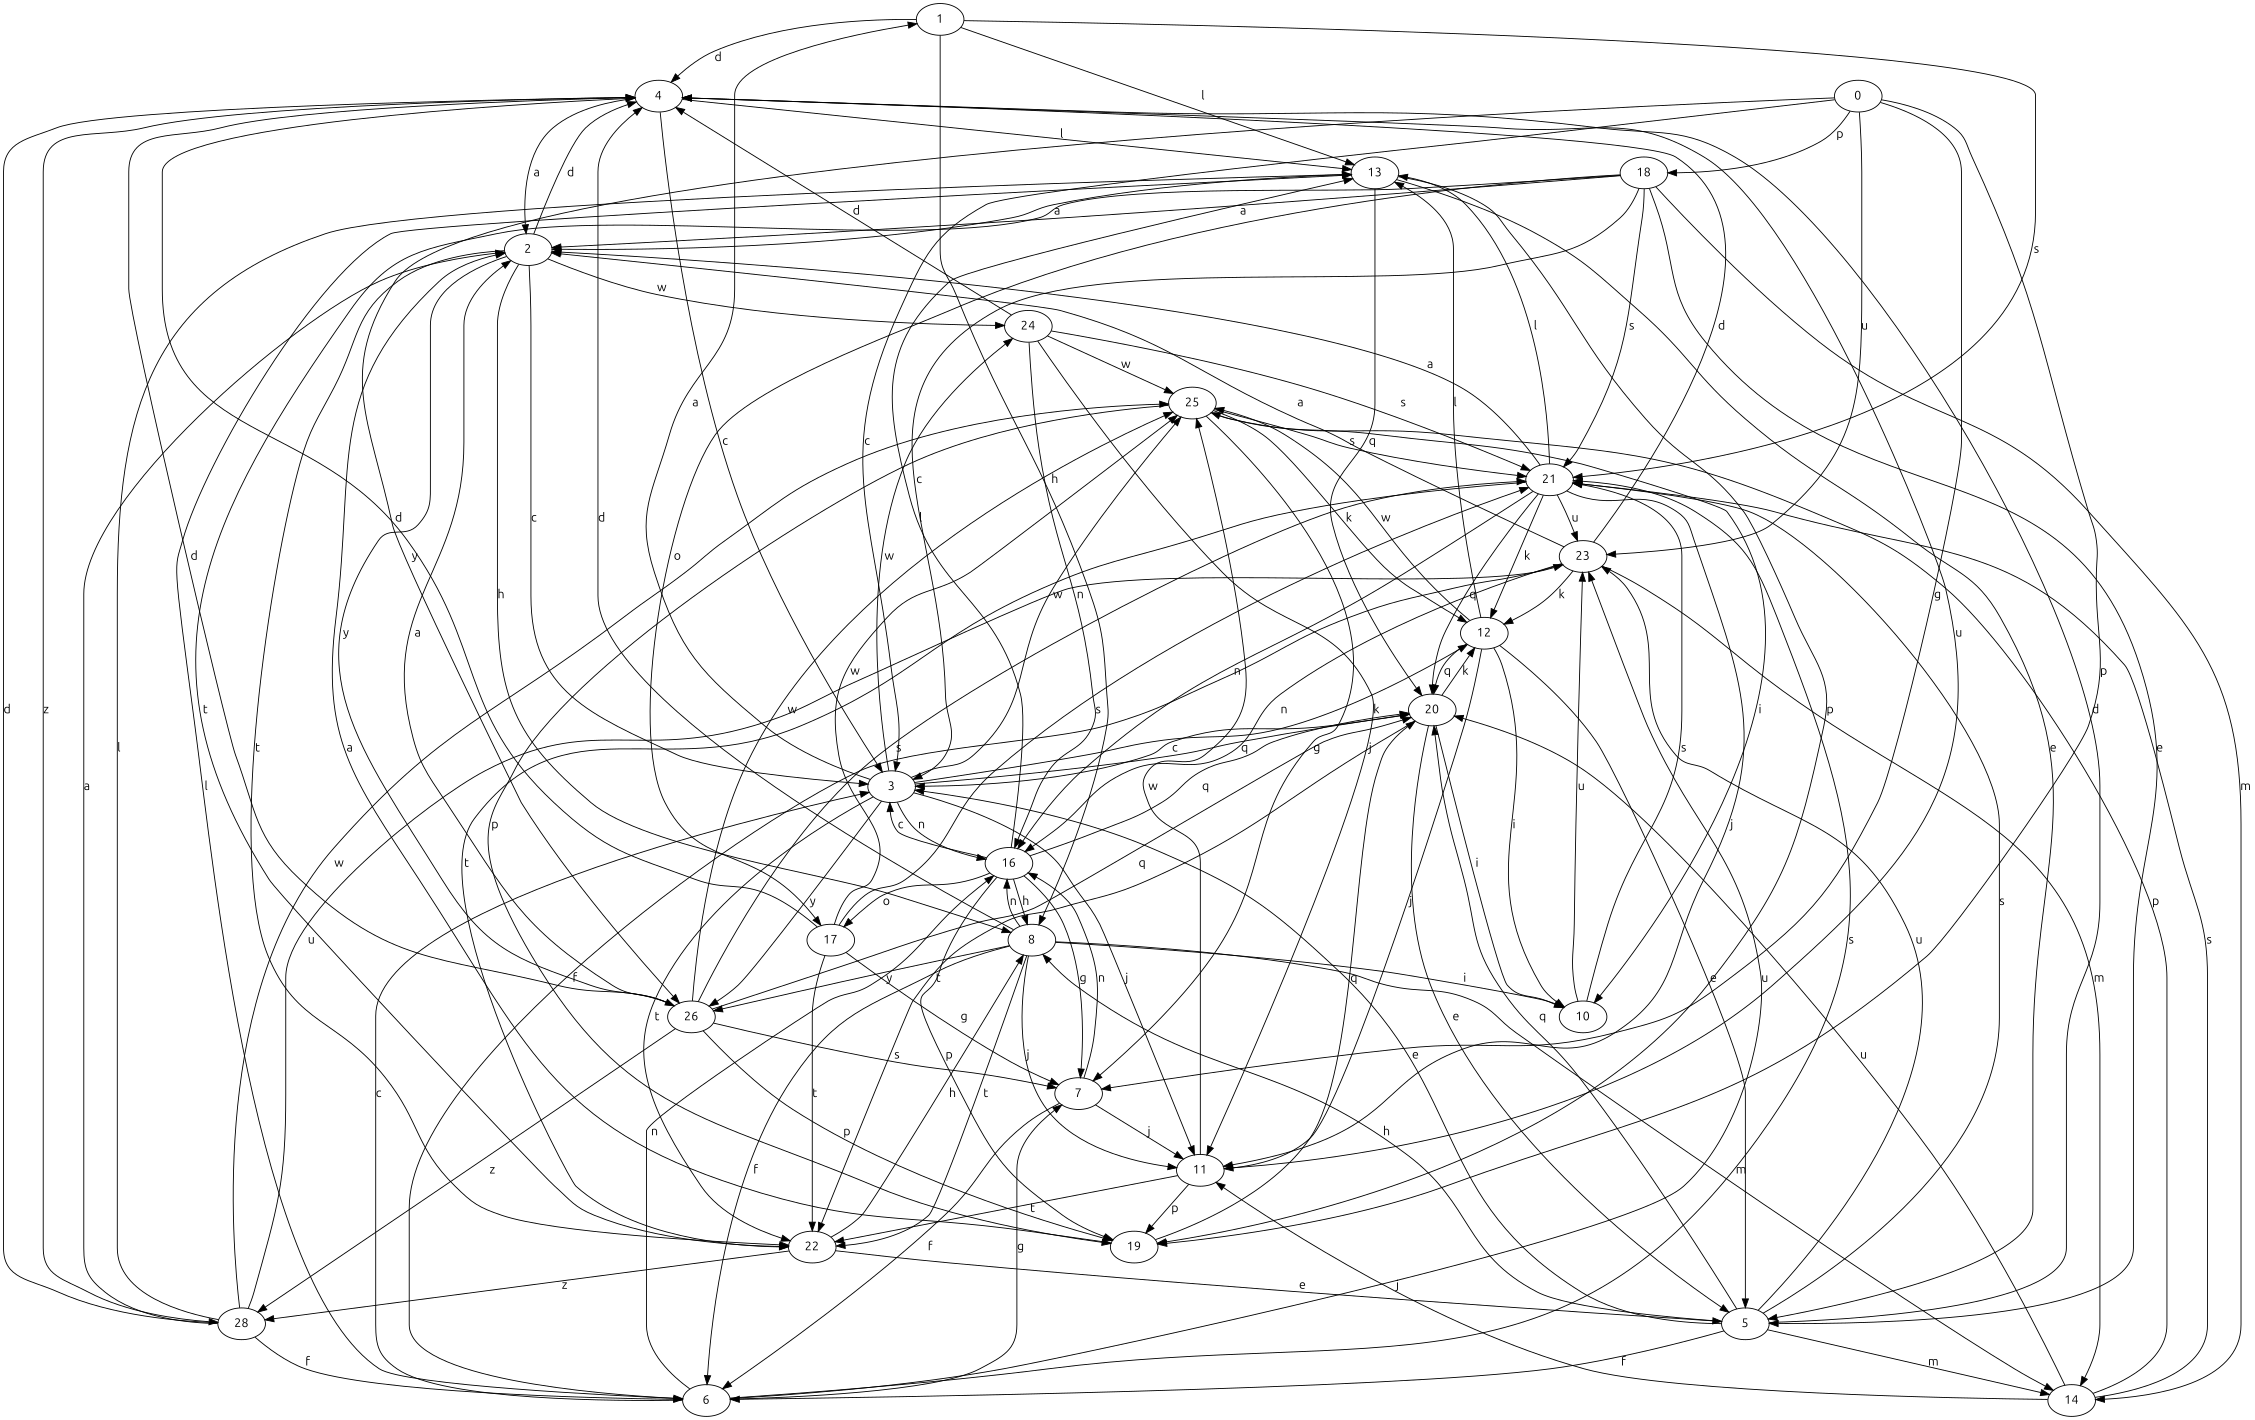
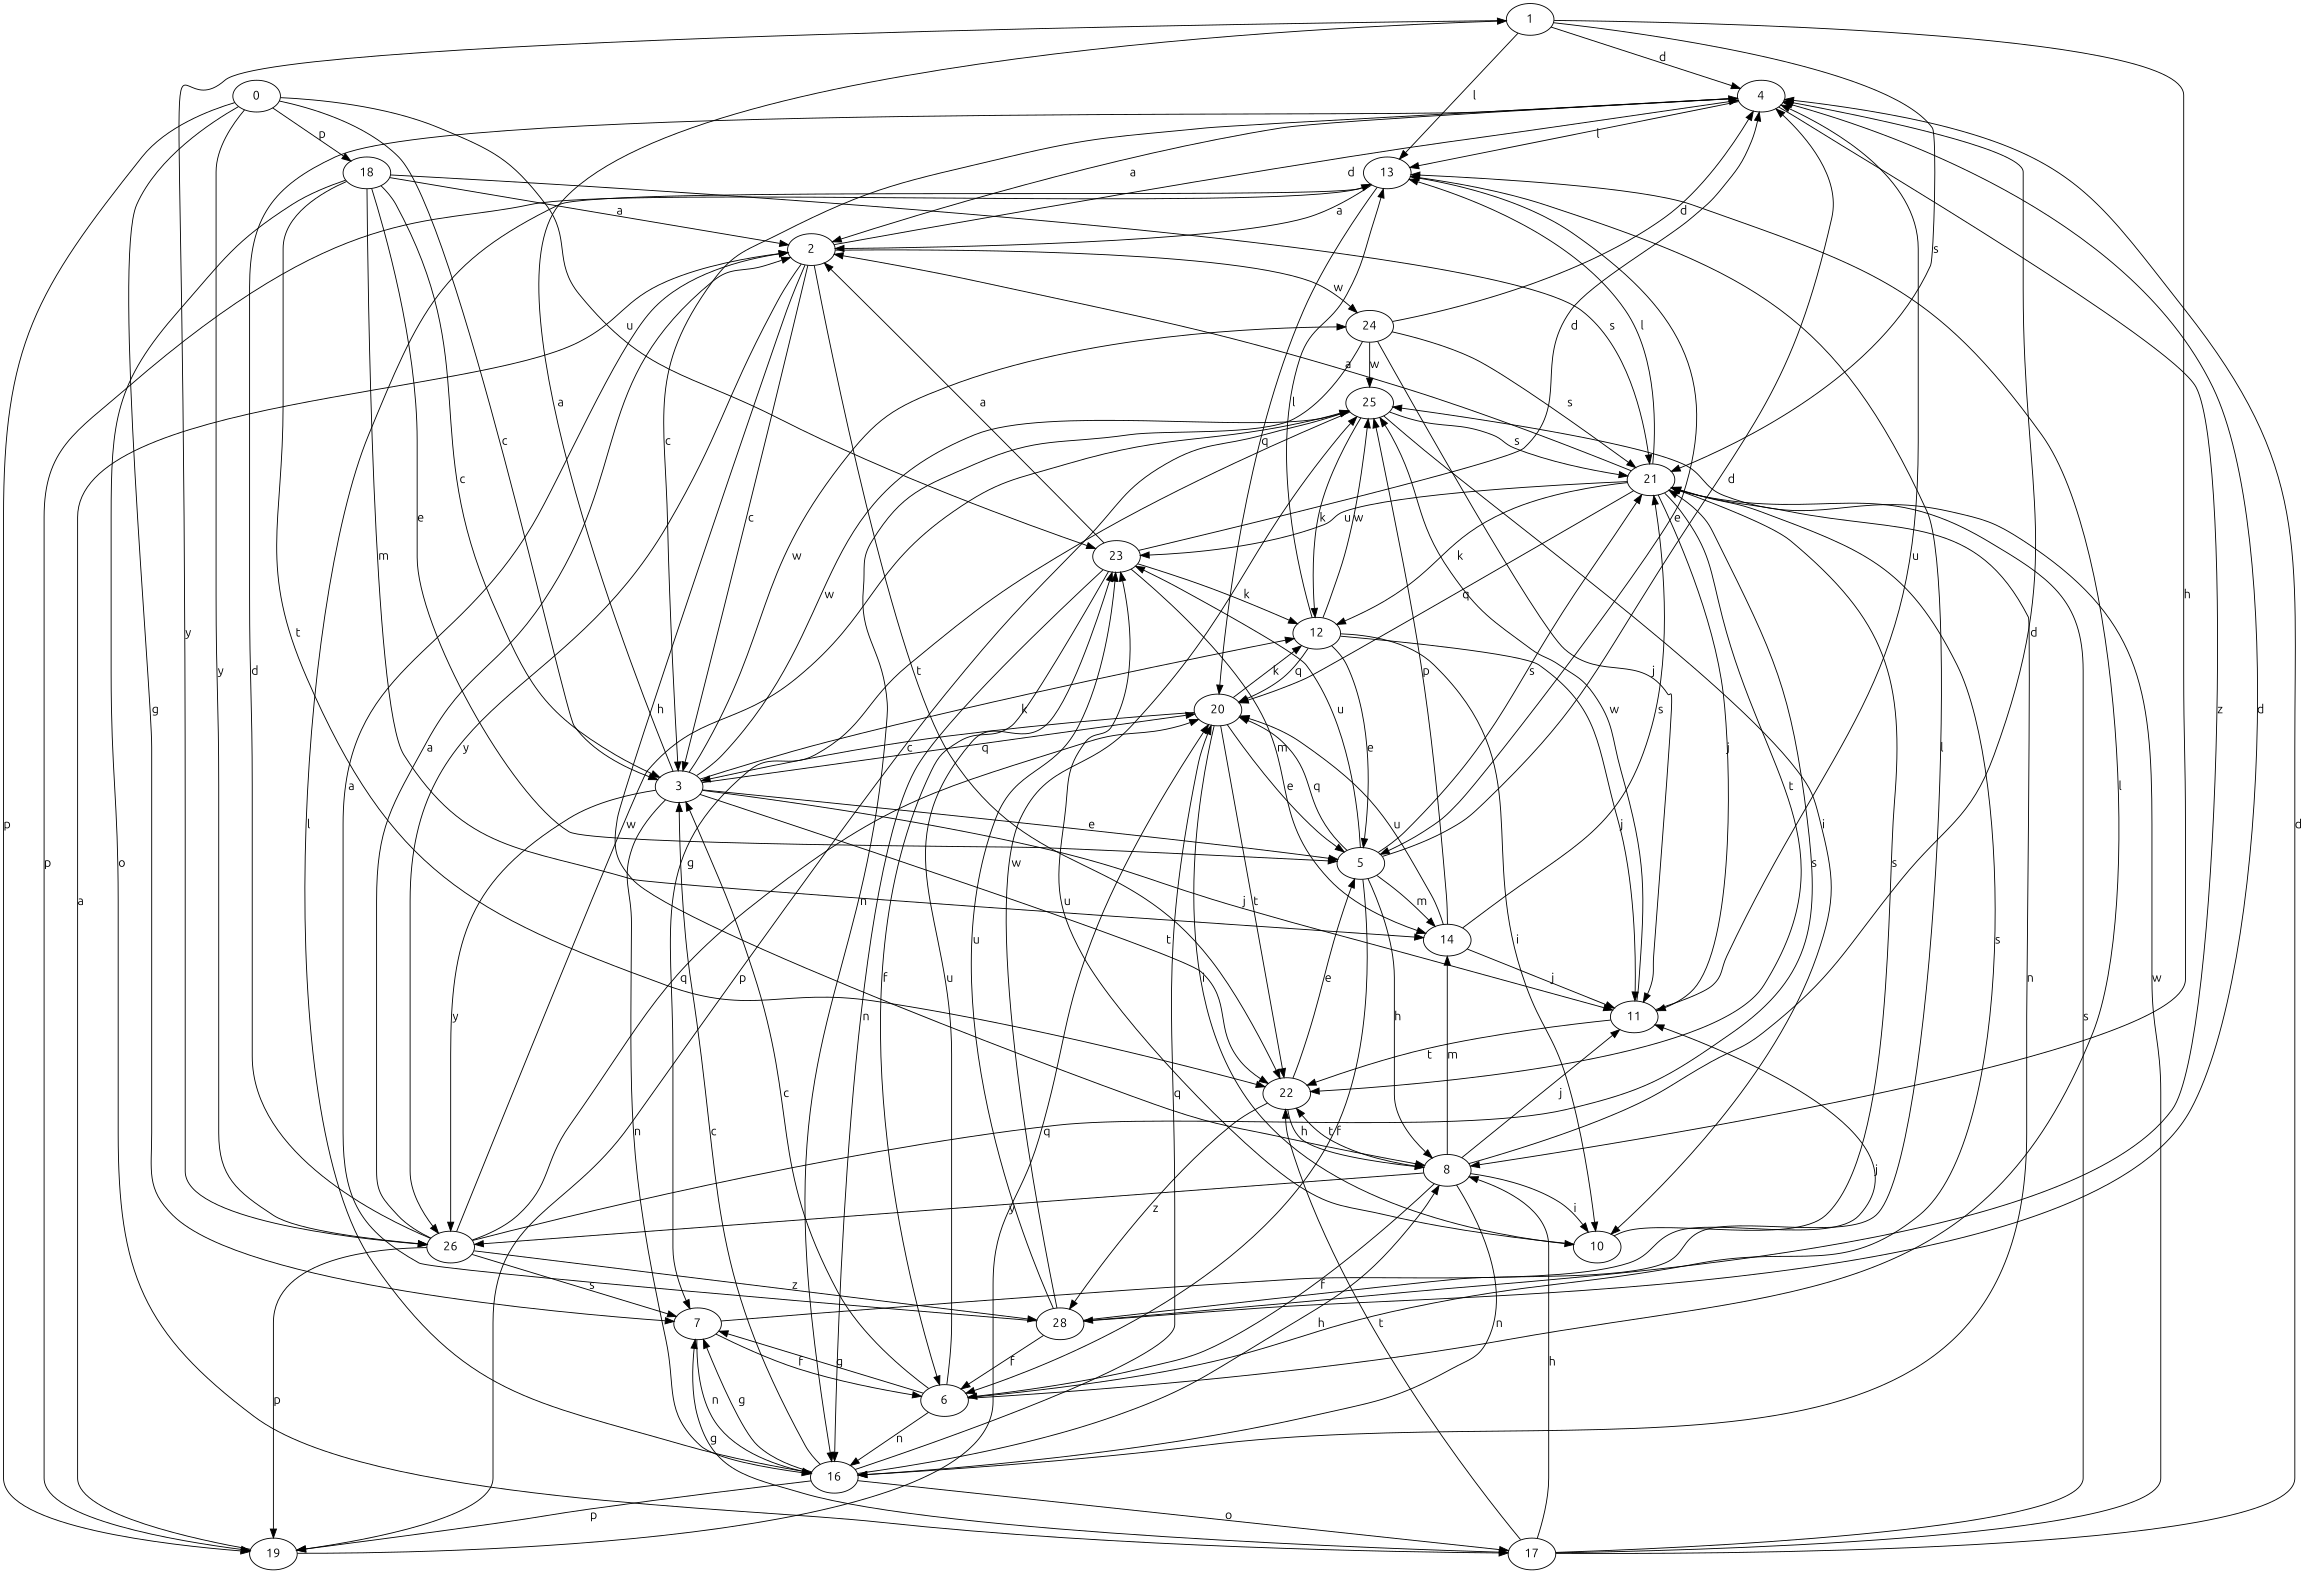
none -> (182, 91)
(1386, 1024) -> (1032, 824)
(1170, 1205) -> none
none -> (1549, 1341)
